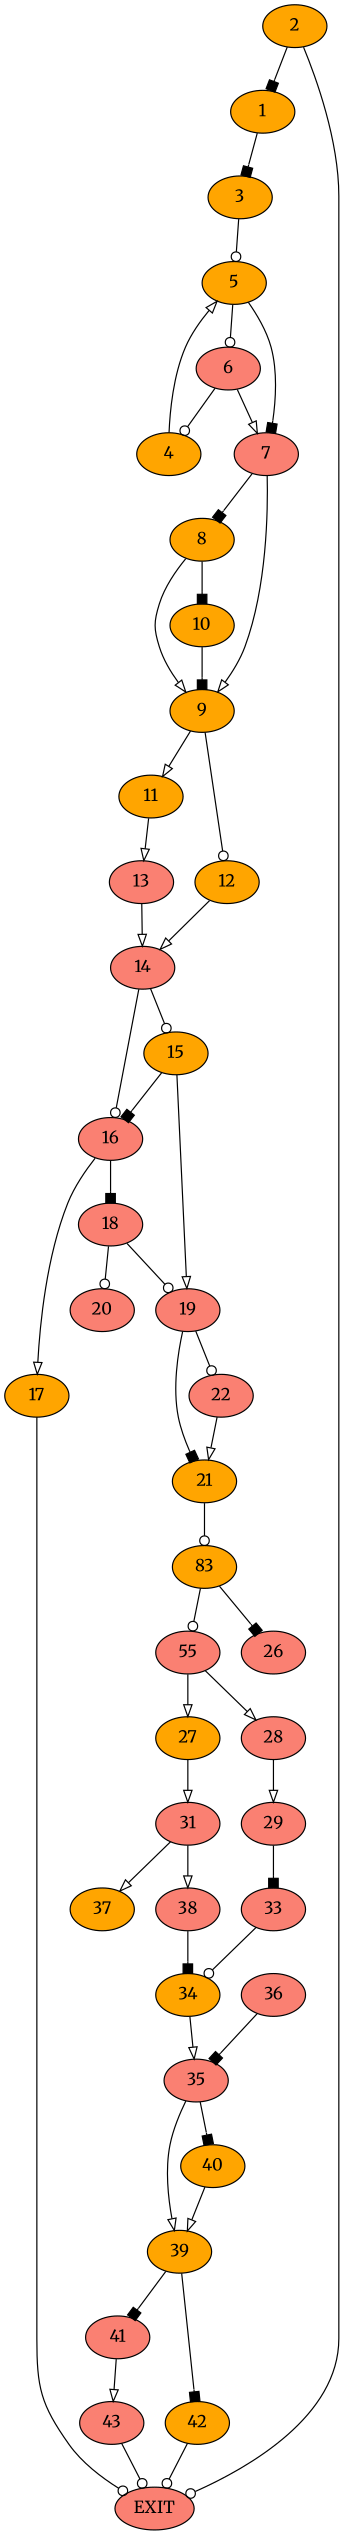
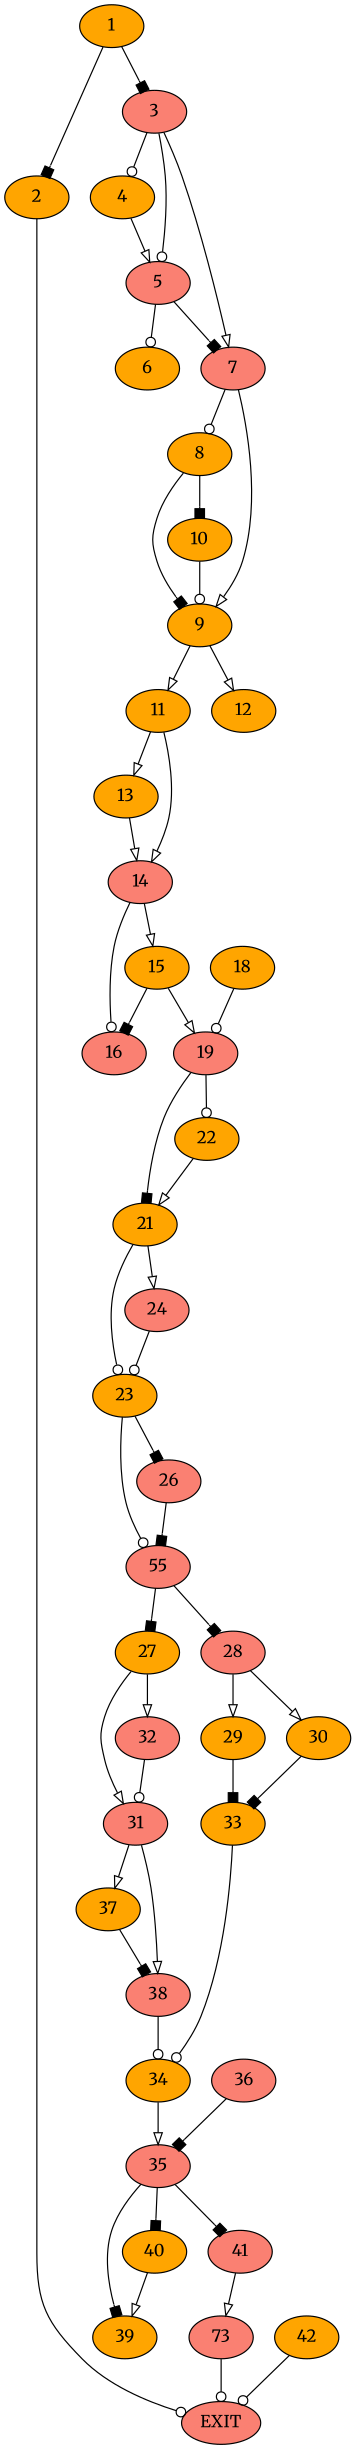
(281, 63) -> (77, 106)
(240, 197) -> (155, 112)
(234, 283) -> (158, 283)
(228, 369) -> (147, 369)
(245, 406) -> (200, 232)
(201, 407) -> (140, 150)
(238, 492) -> (218, 407)
(156, 619) -> (153, 534)
(202, 662) -> (200, 578)
(214, 792) -> (219, 663)
(141, 882) -> (126, 797)
(189, 921) -> (171, 793)
(158, 1006) -> (147, 919)
(111, 1176) -> none
(111, 1225) -> (243, 968)
(102, 1310) -> none
none -> (157, 1310)
(37, 1396) -> none
(221, 1396) -> (207, 1139)
none -> (164, 1518)
(204, 1567) -> (125, 1396)
(188, 1690) -> (154, 1604)
(226, 1691) -> (191, 1605)
none -> (147, 1738)
none -> (319, 1738)
(273, 1824) -> (233, 1738)
(273, 1909) -> (233, 1824)
(188, 1946) -> (158, 2033)
none -> (130, 1947)
(168, 2158) -> (109, 2240)
(152, 2290) -> (195, 2205)
(188, 2331) -> none
(112, 2423) -> (221, 2337)
